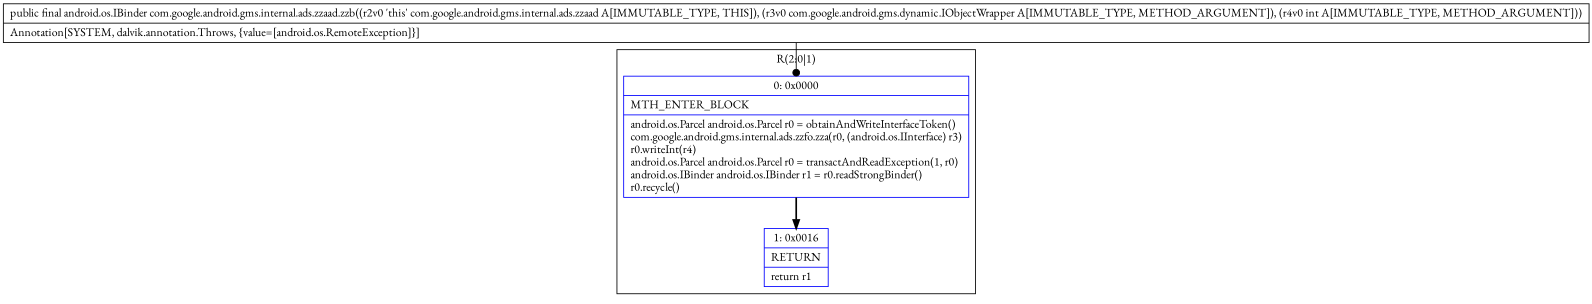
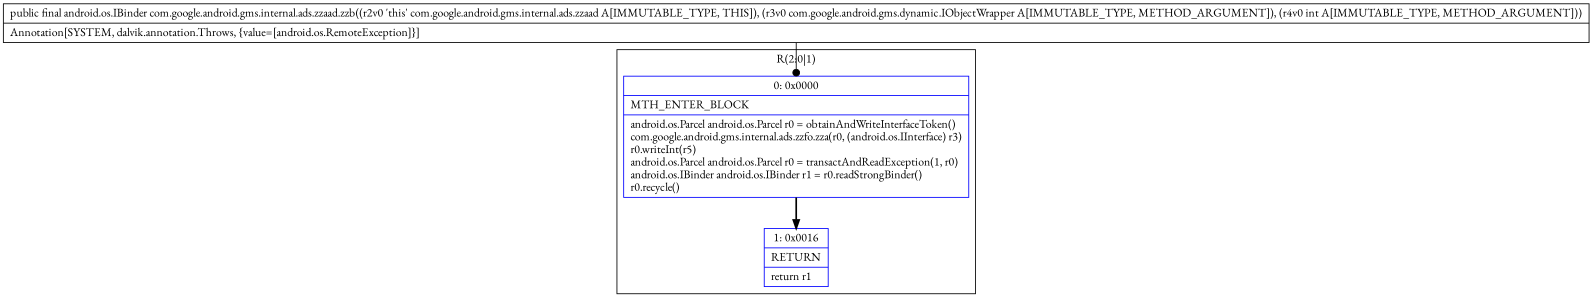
(664, 149) -> (664, 149)
